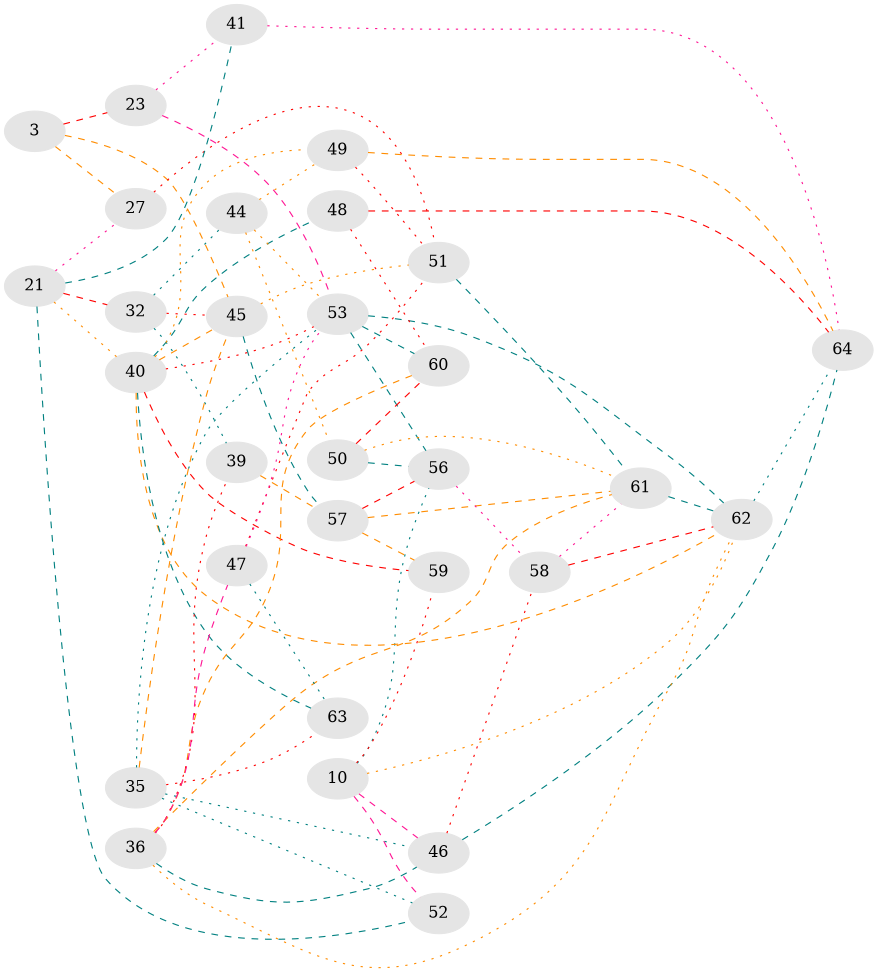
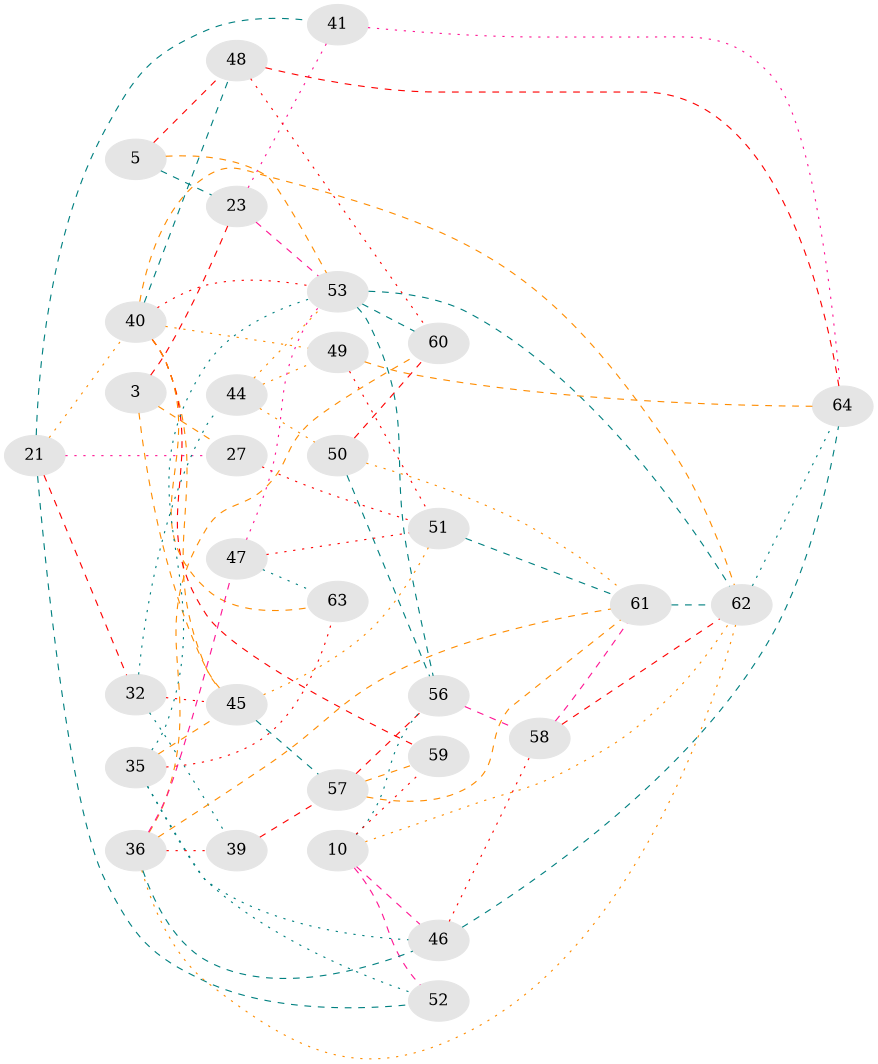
none -> (136, 159)
(289, 492) -> (287, 820)
(489, 521) -> (489, 717)
(590, 530) -> (592, 673)
(177, 579) -> (197, 578)
